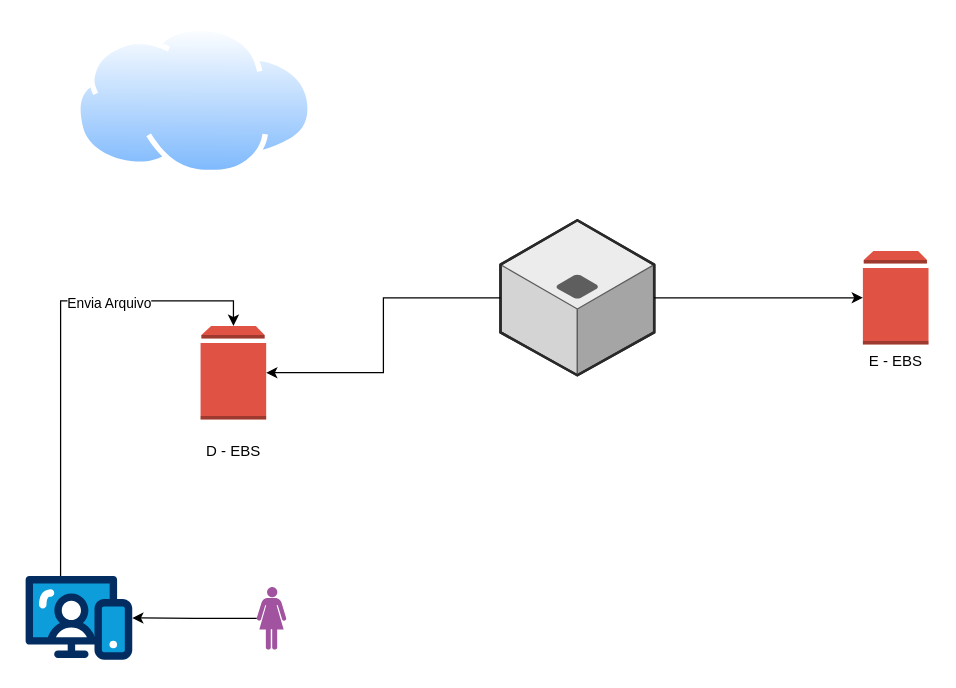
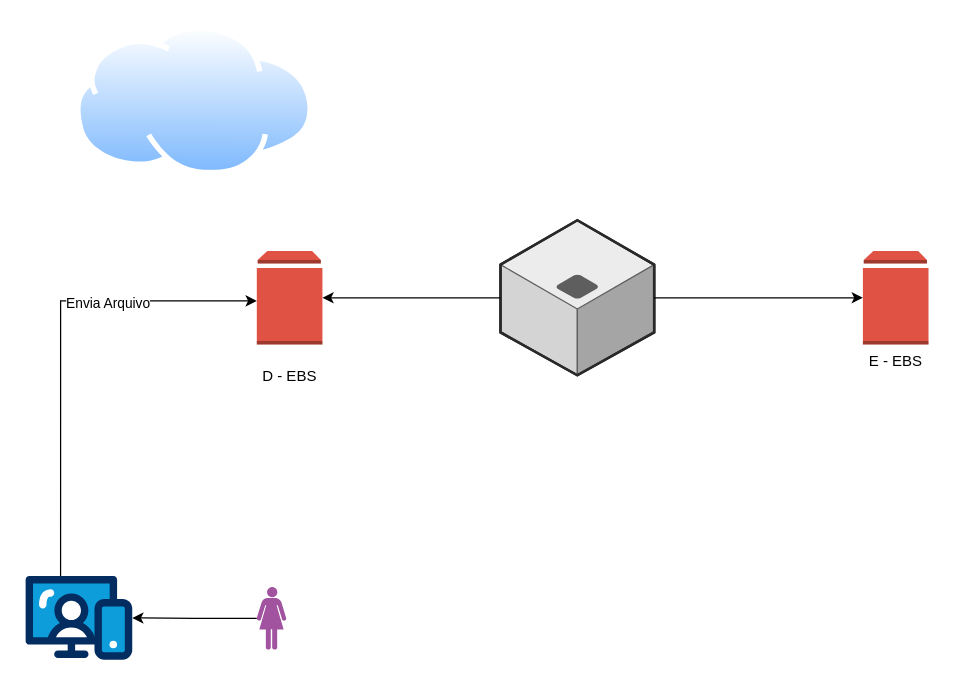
(233, 373) -> (290, 298)
